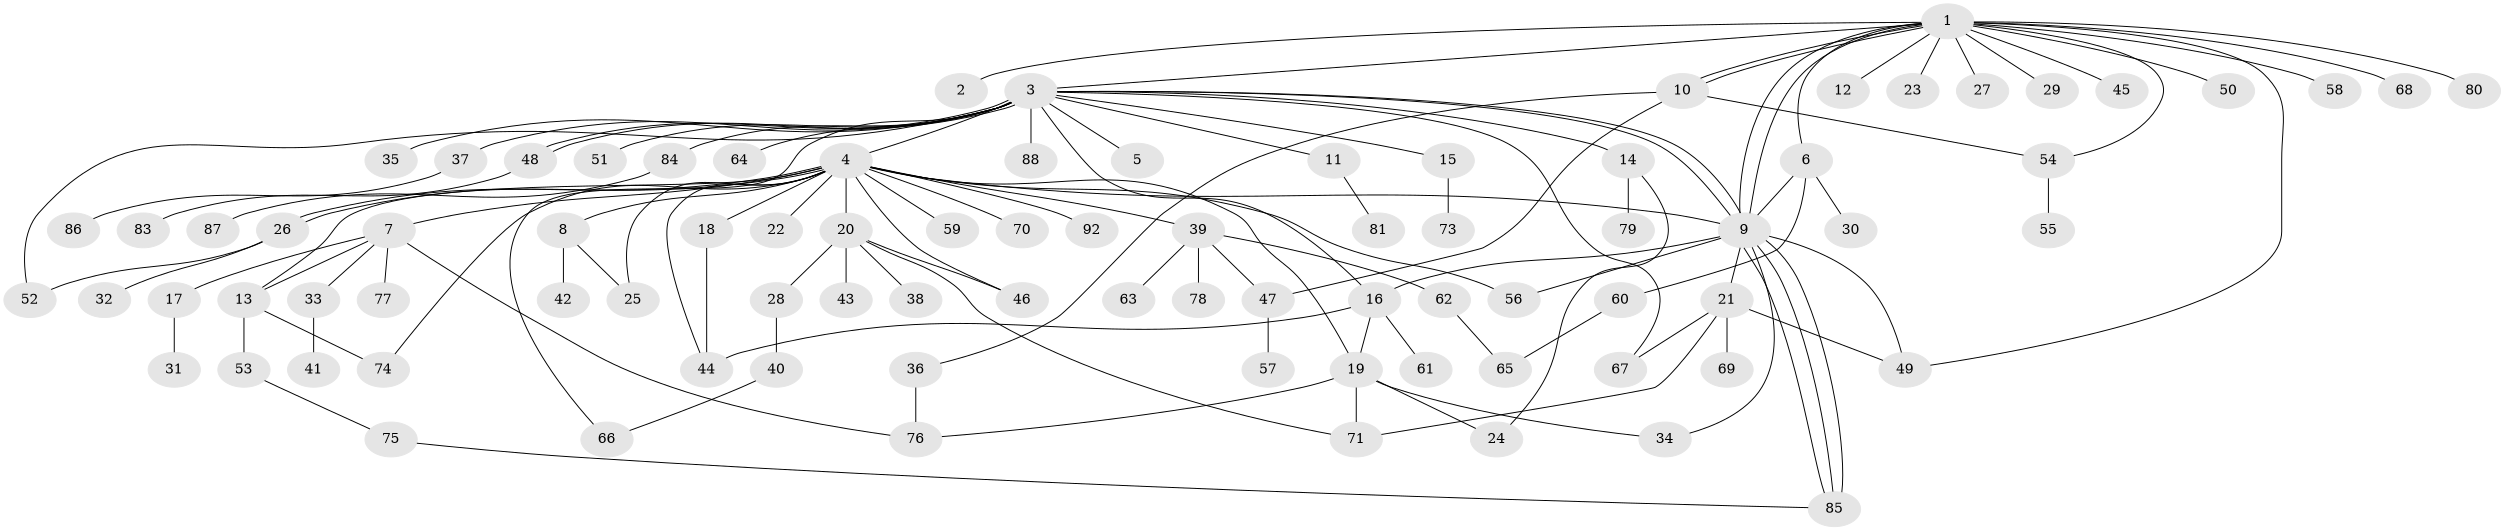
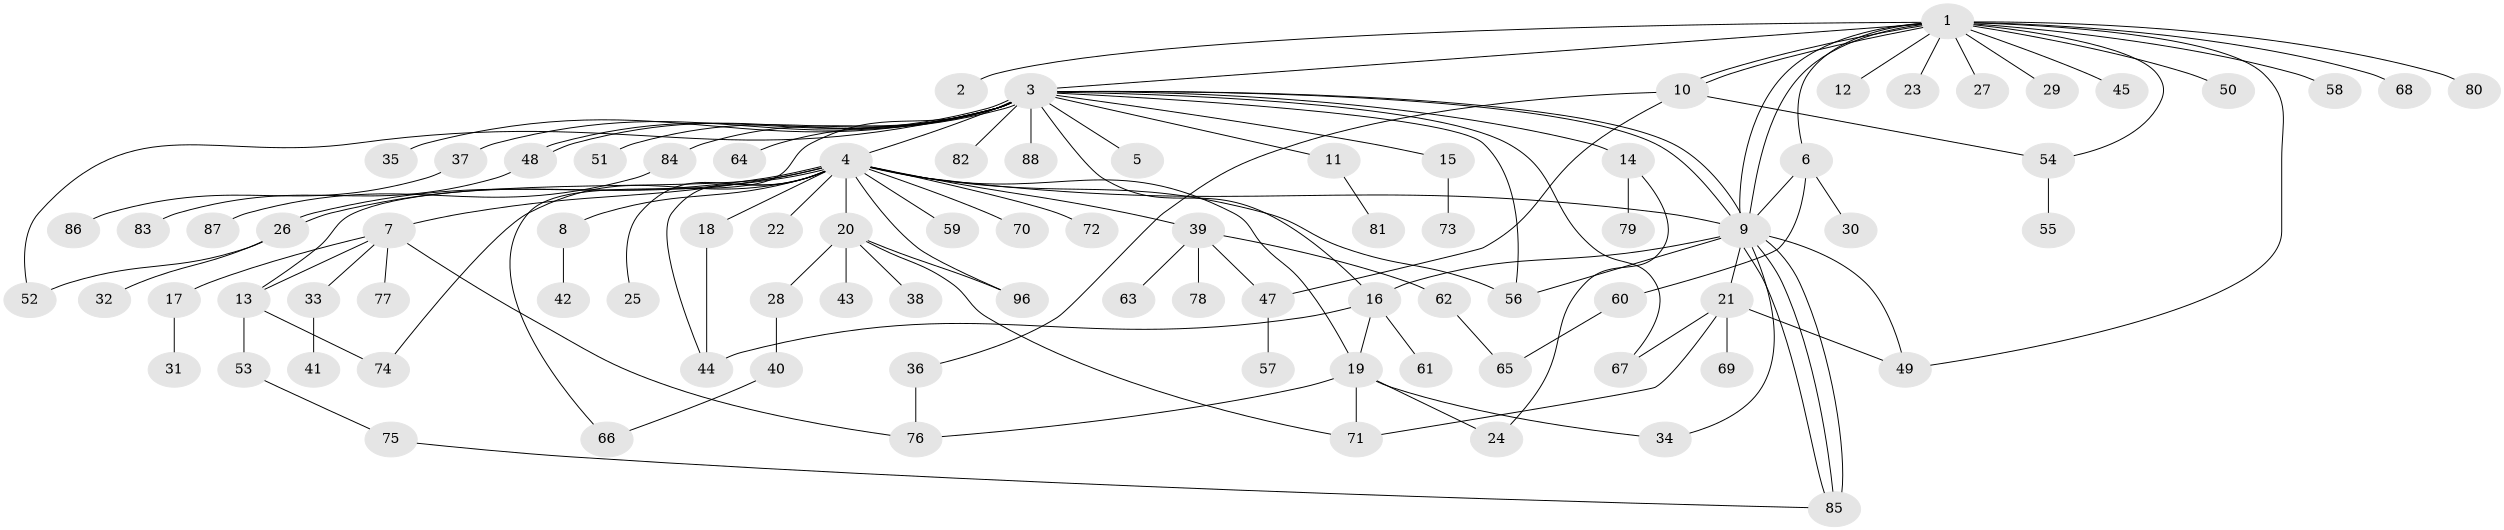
none -> (1346, 114)
none -> (961, 161)
(1092, 230) -> (1092, 230)
(598, 265) -> none
(1022, 300) -> (1022, 300)
